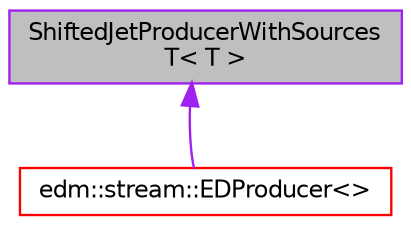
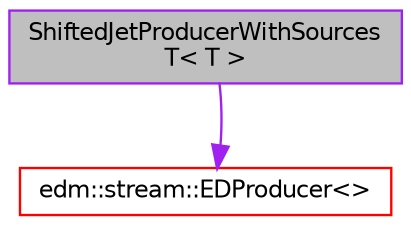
(190, 138) -> (221, 114)
